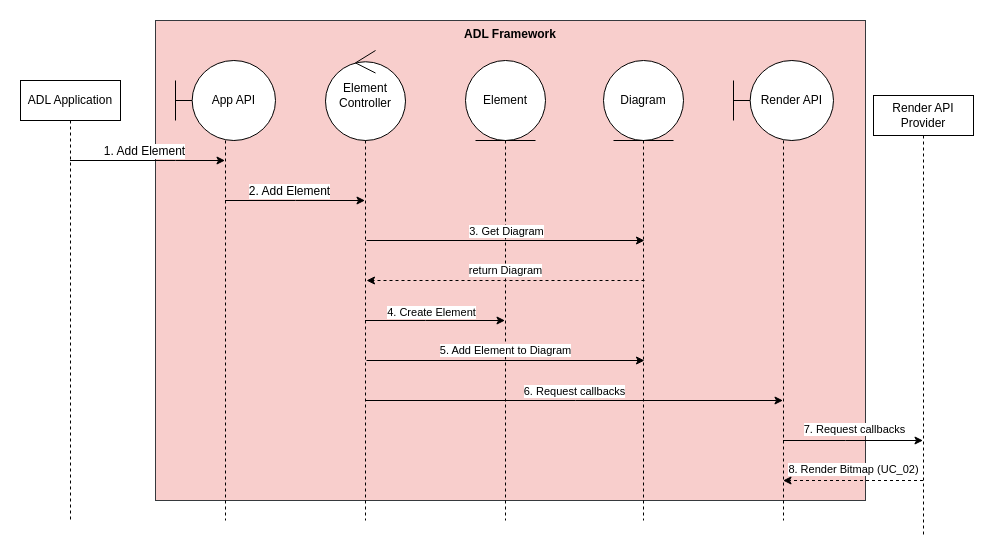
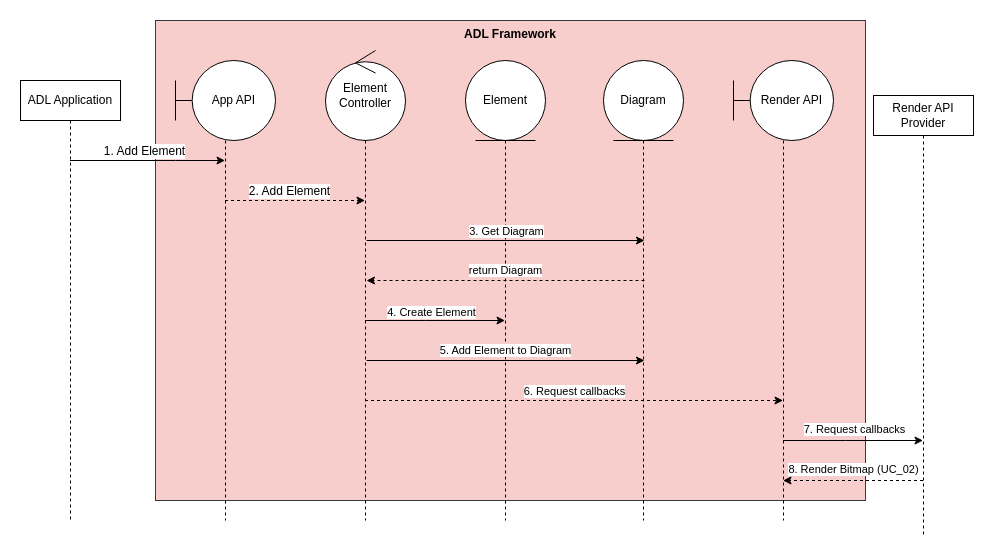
(291, 201) -> (291, 201)
(569, 401) -> (569, 401)
